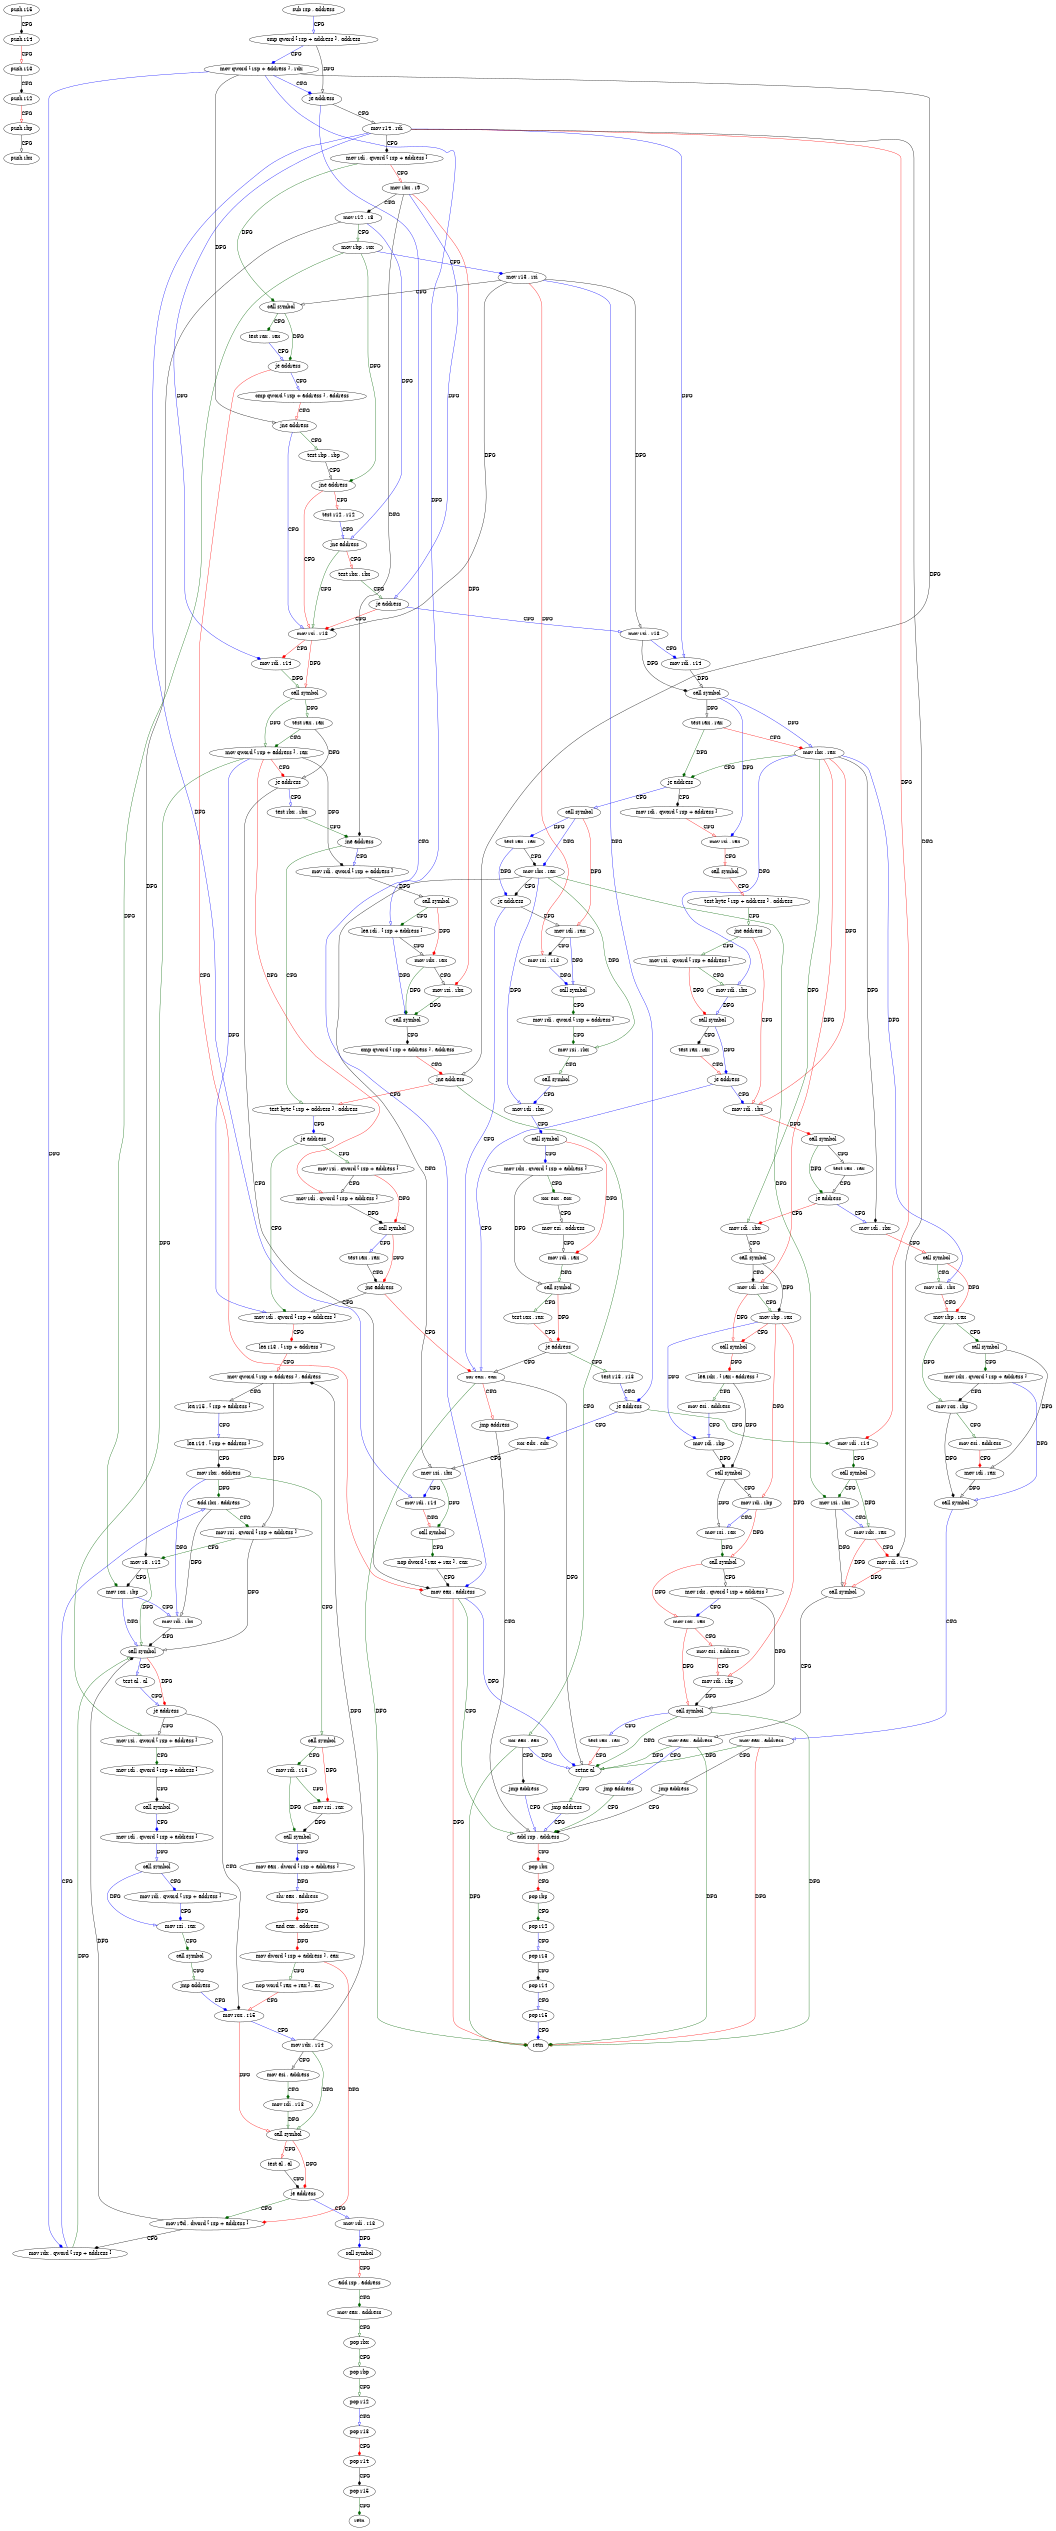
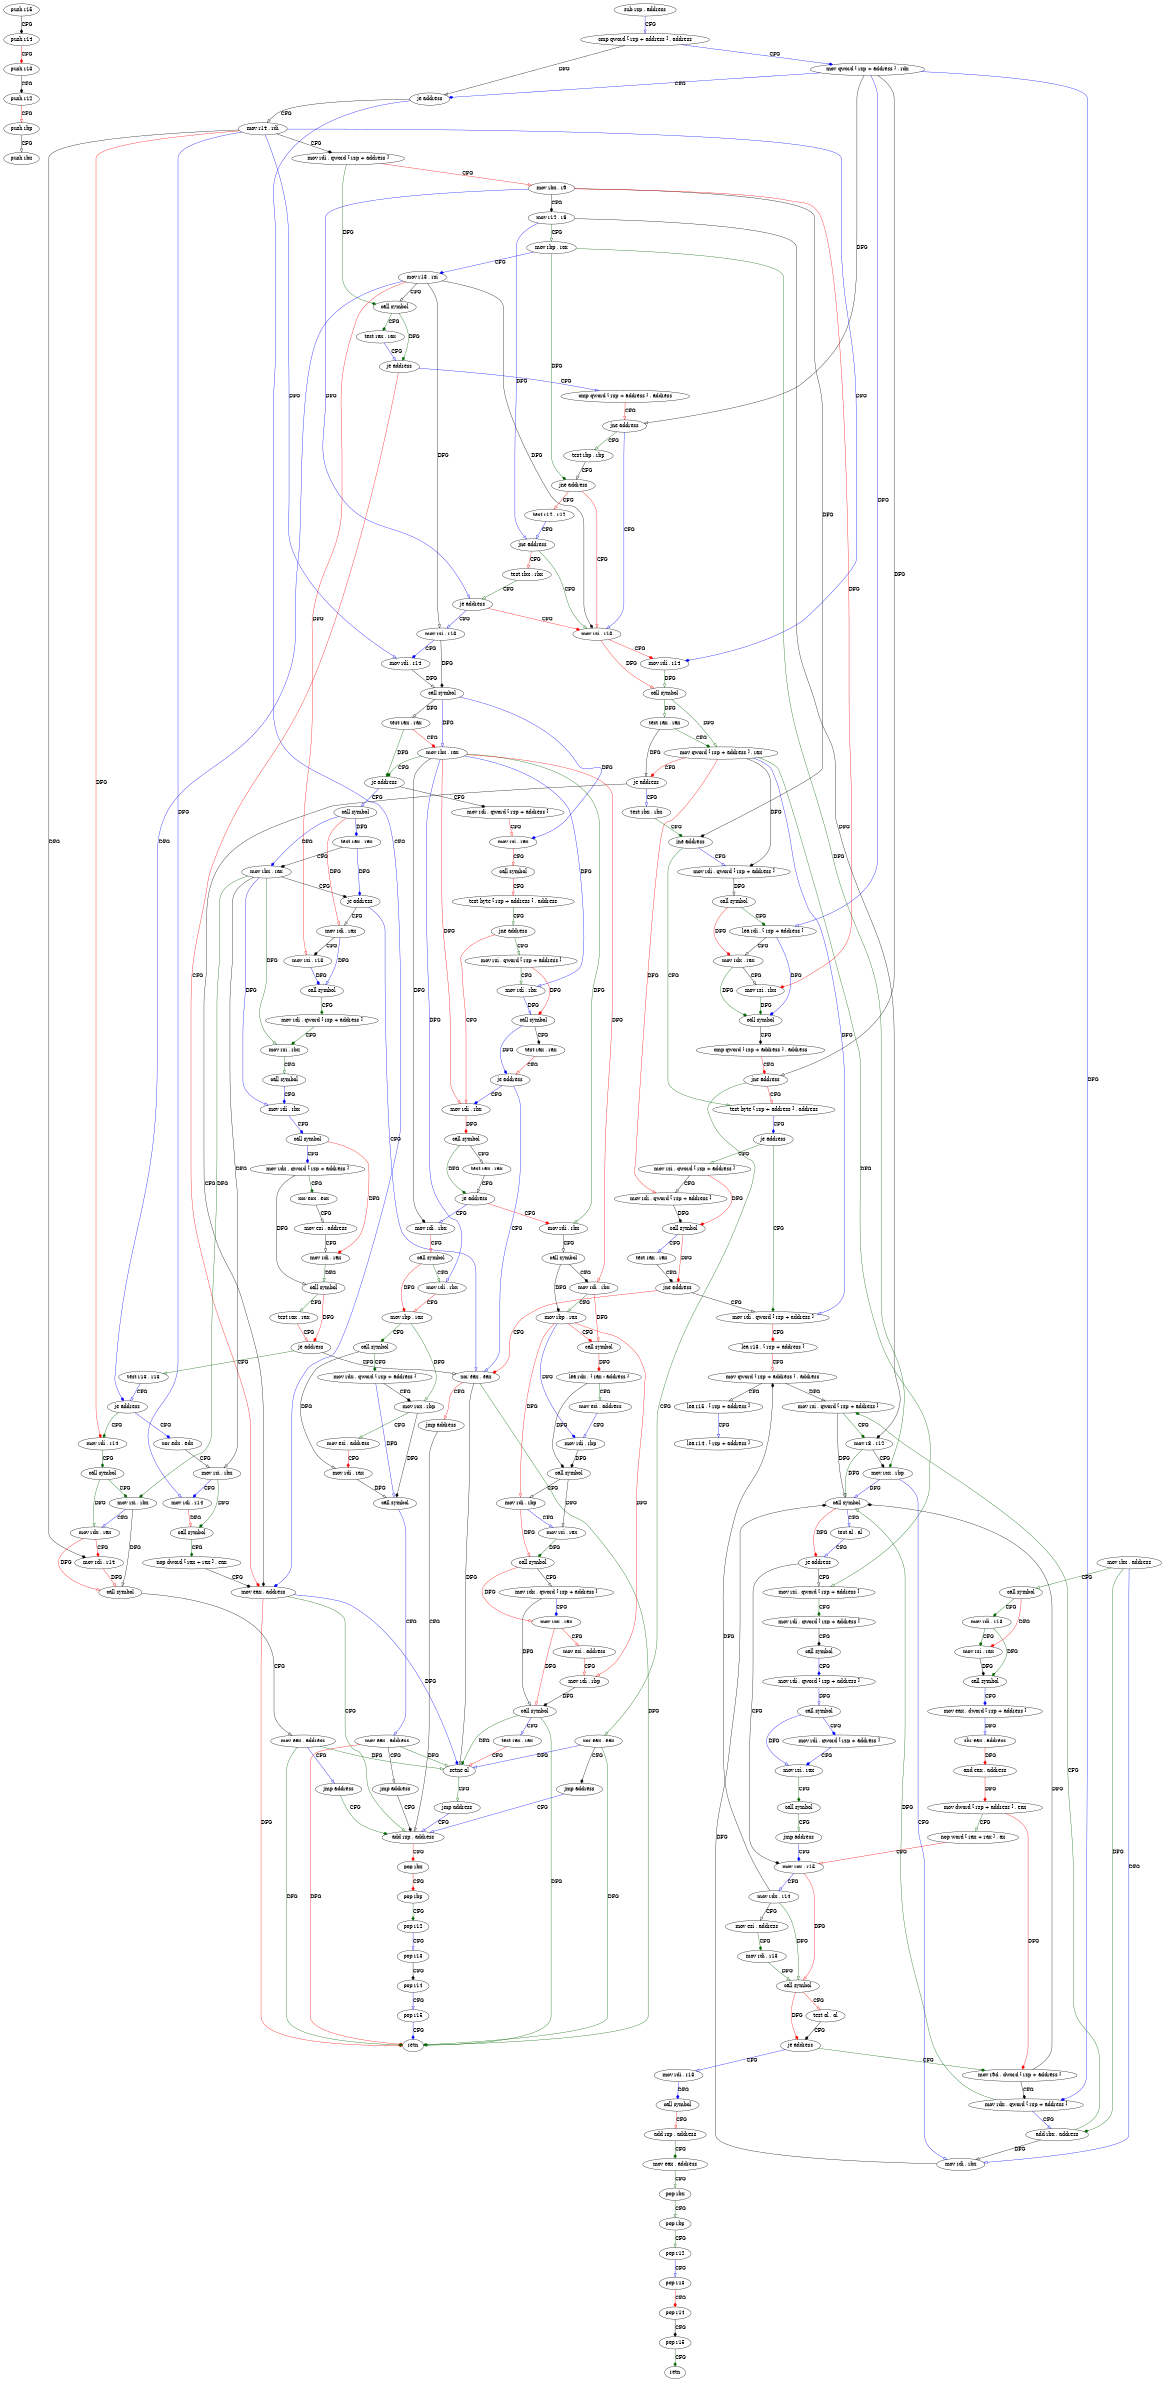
(22, 53) -> (22, 52)
(219, 1457) -> none
